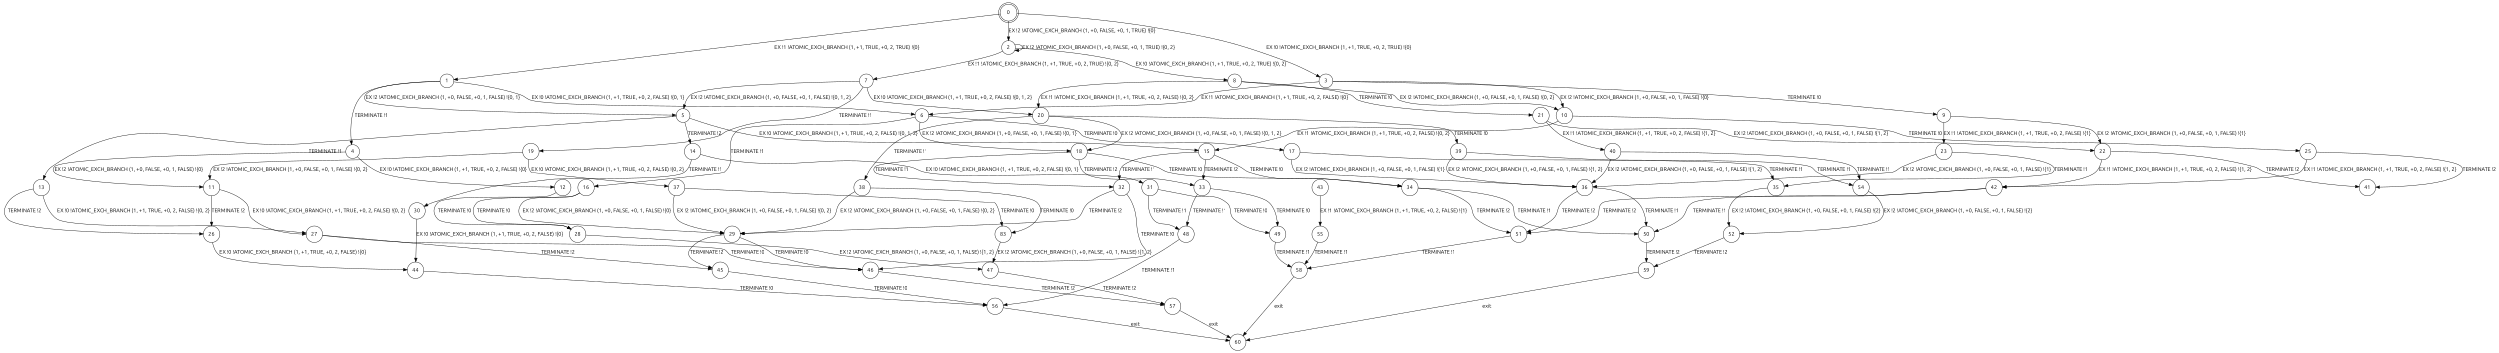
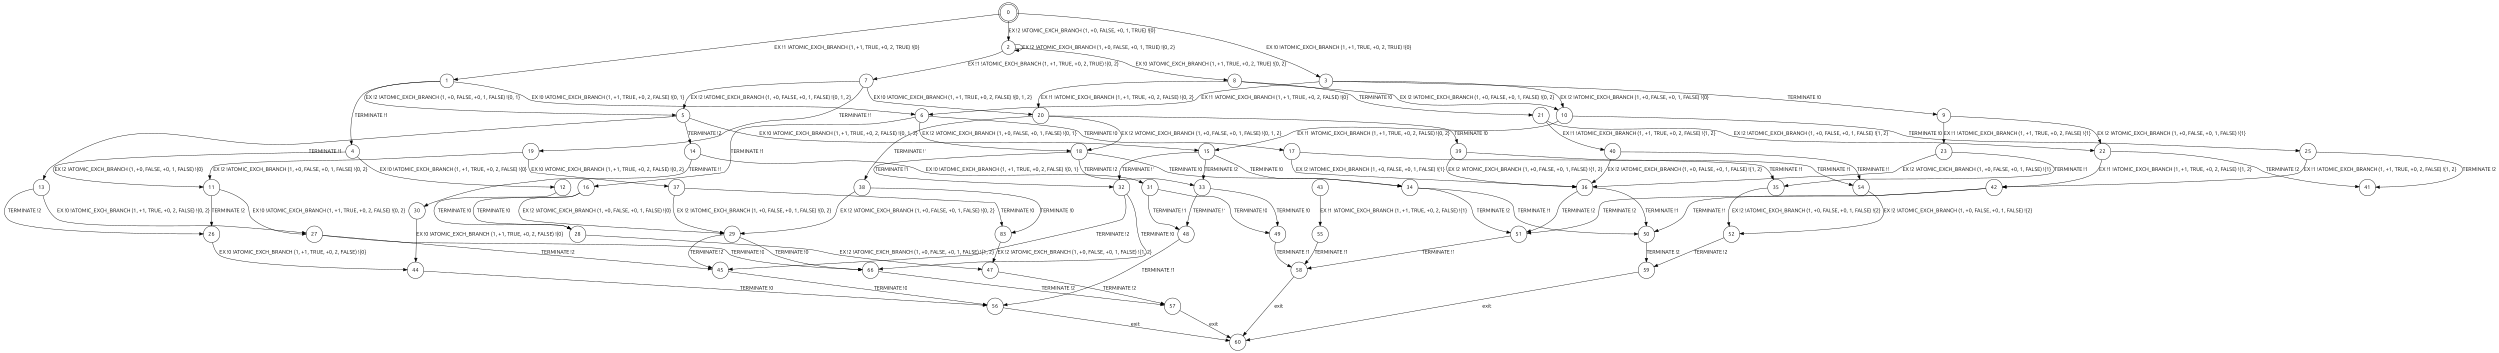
(935, 227) -> (942, 257)
(871, 270) -> (871, 270)
